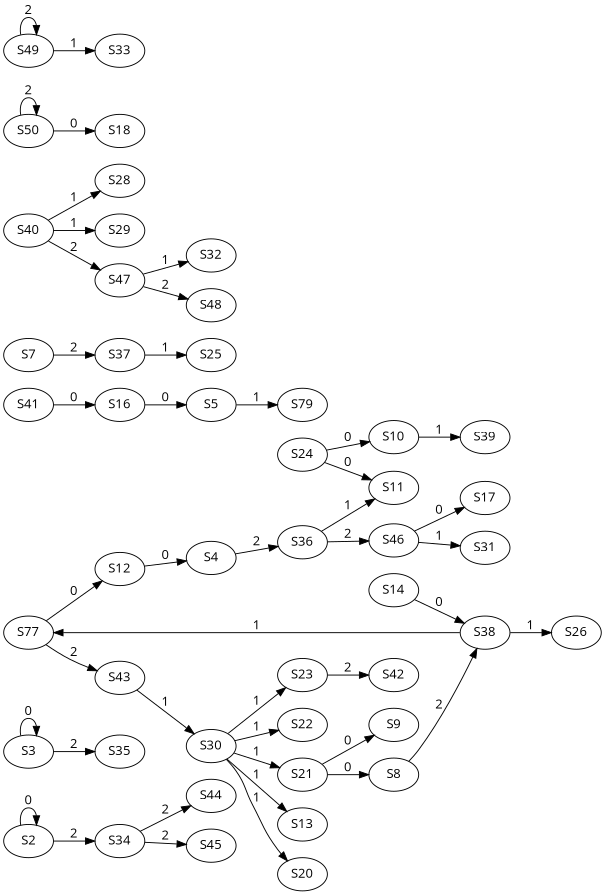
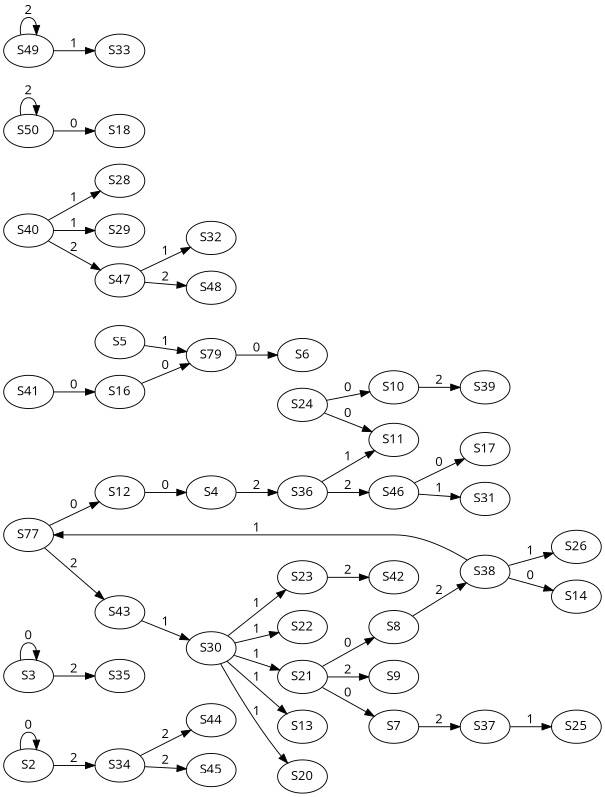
none -> (302, 355)
(161, 405) -> (161, 375)
(439, 430) -> (439, 380)
(435, 609) -> (526, 583)
none -> (344, 700)
(348, 741) -> (348, 670)
